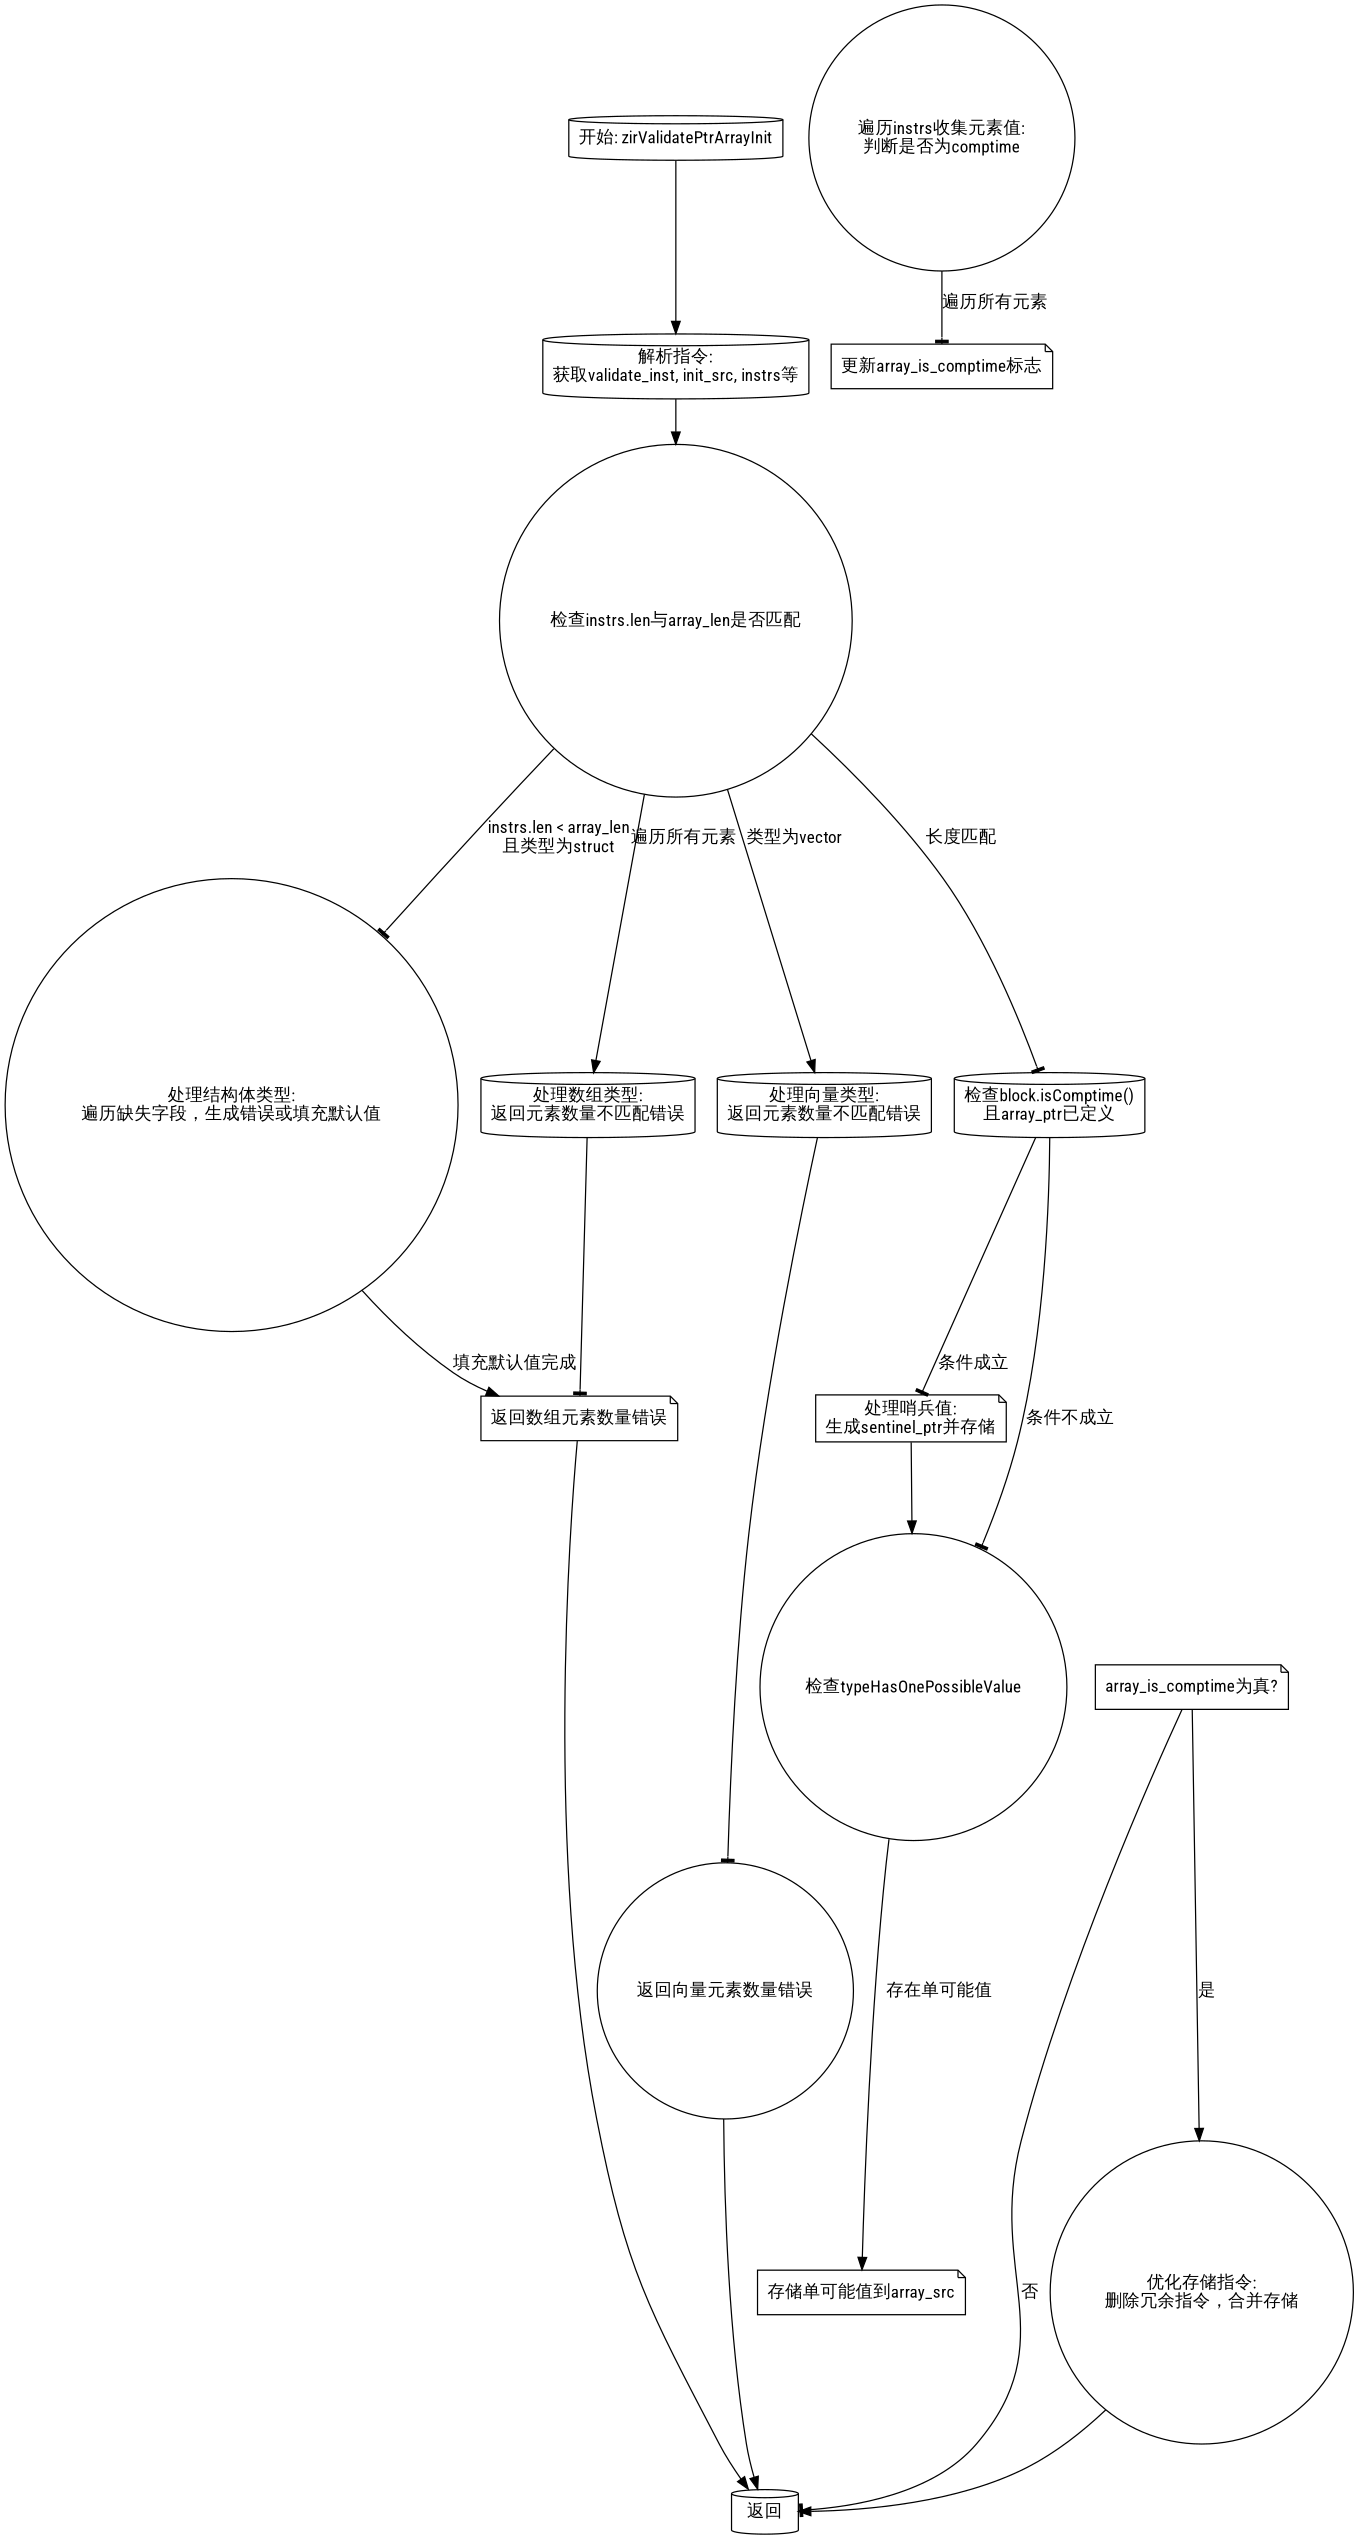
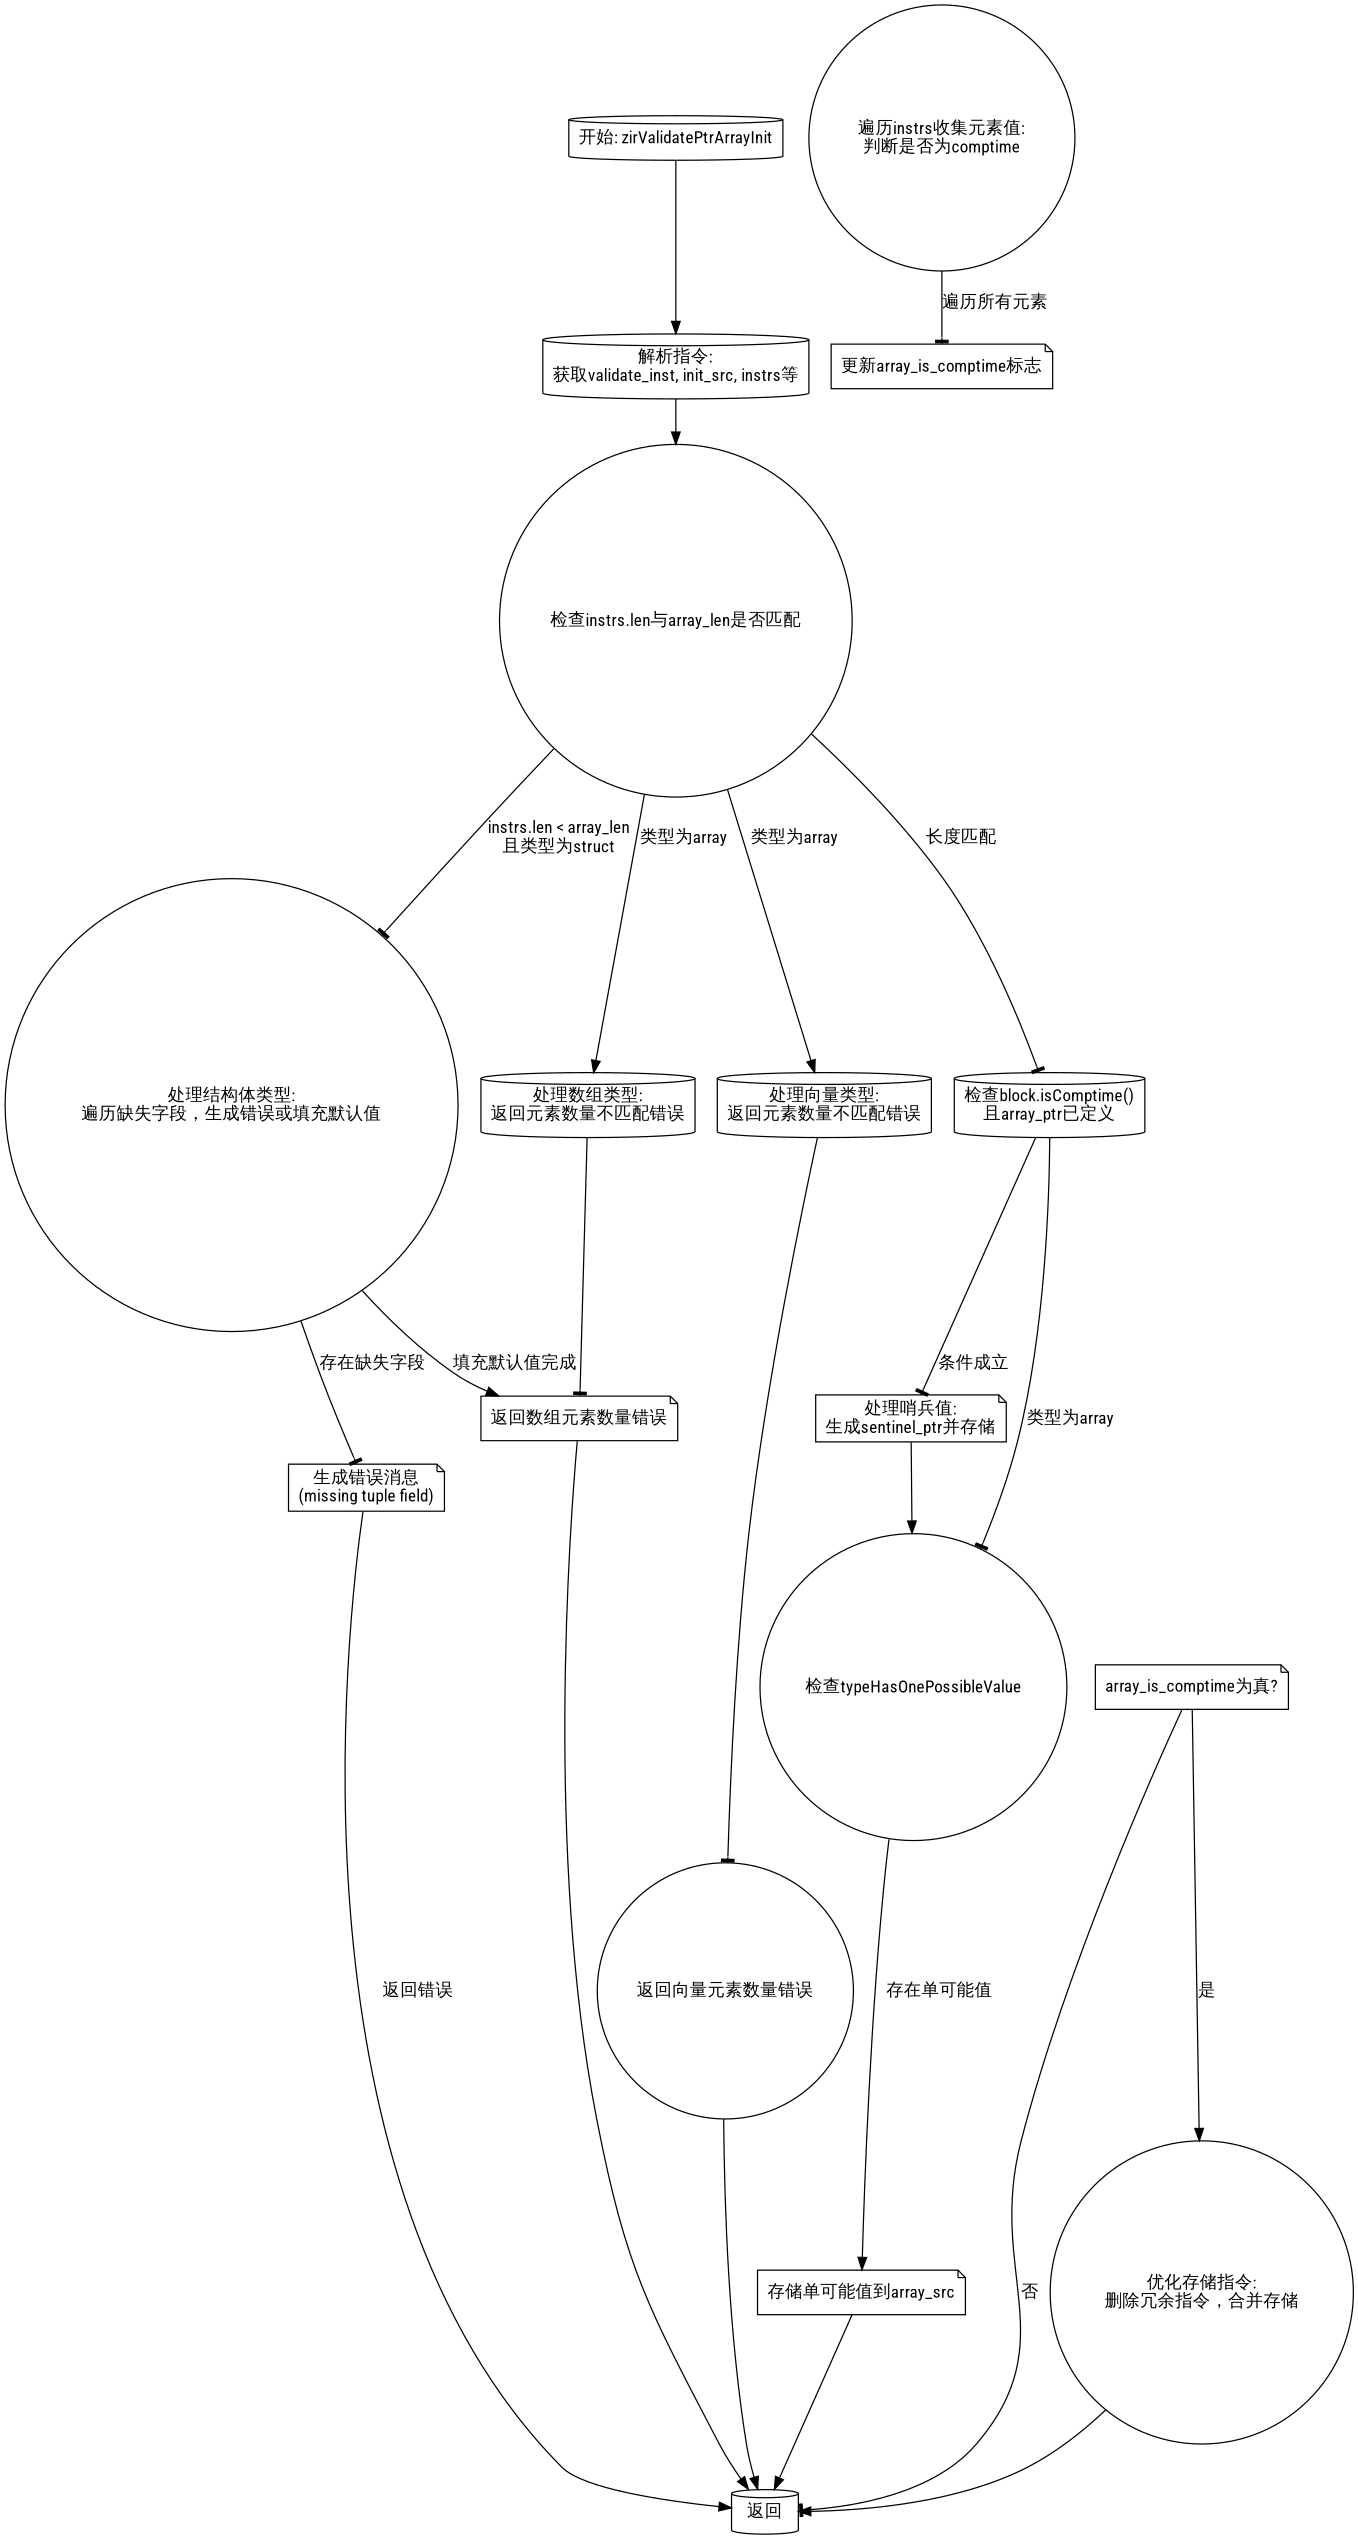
(684, 838) -> (684, 838)
(795, 838) -> (795, 838)
(1071, 1418) -> (1071, 1418)
none -> (366, 1488)
none -> (816, 2396)
